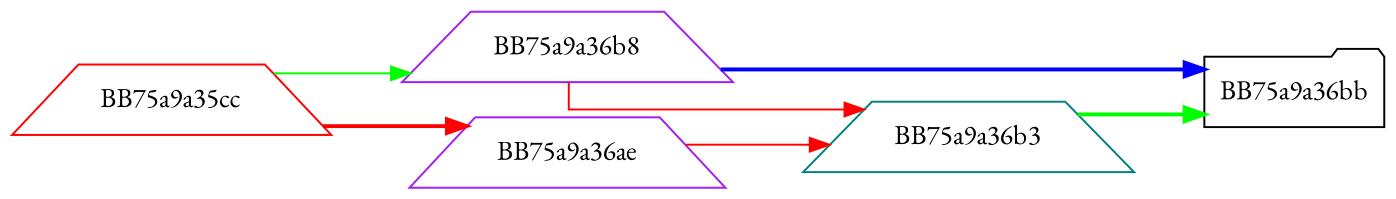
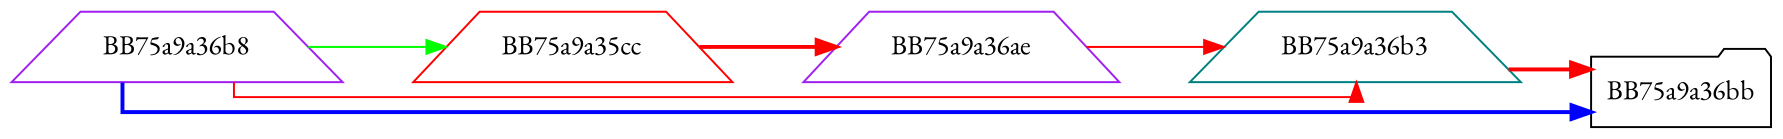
(332, 73) -> (367, 47)
(1131, 114) -> (1540, 69)
